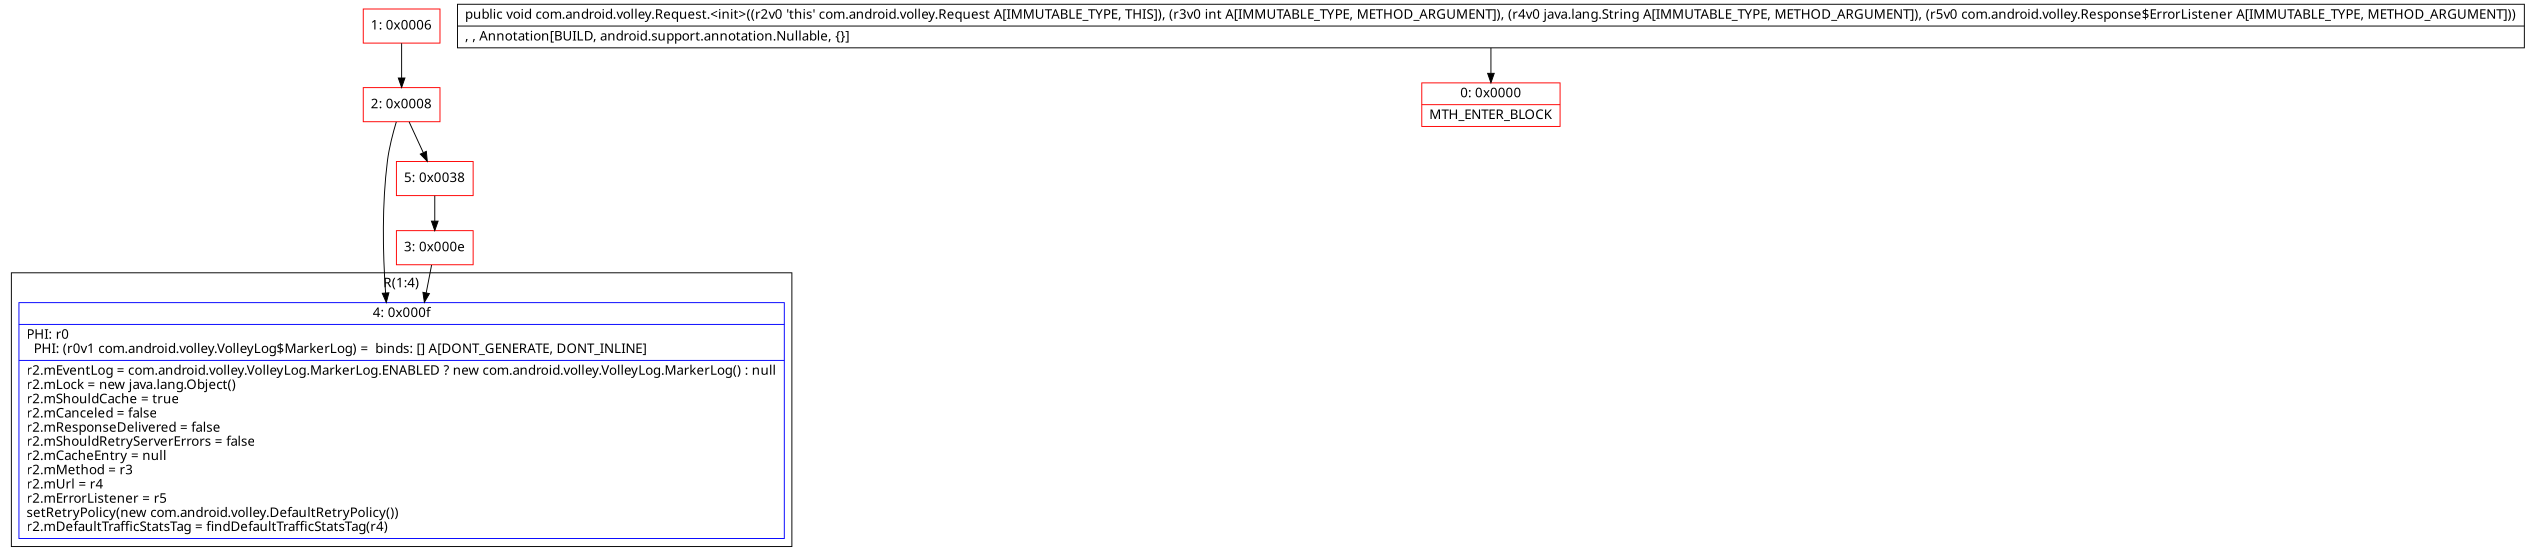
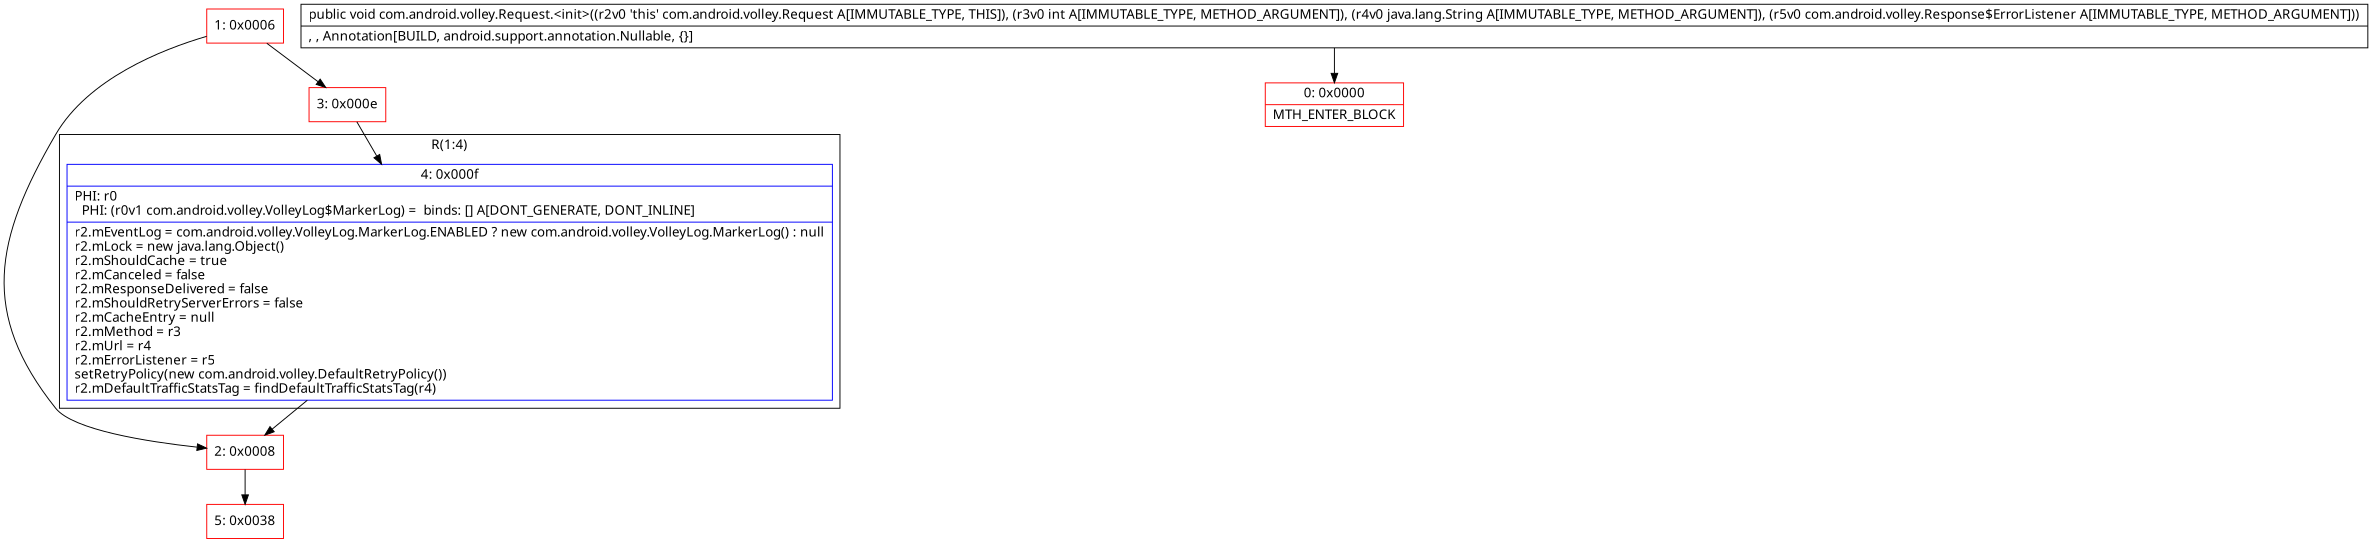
(384, 207) -> (290, 415)
(435, 208) -> (292, 62)
